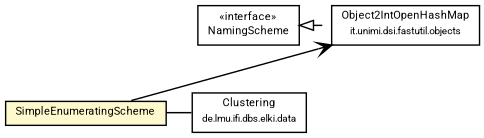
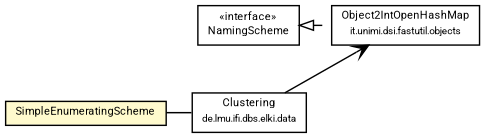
(225, 75) -> (321, 72)
